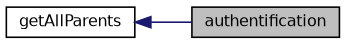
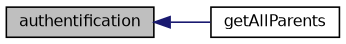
(171, 22) -> (190, 22)
